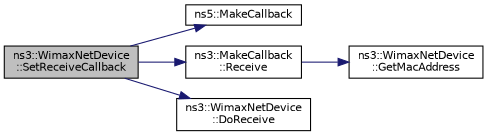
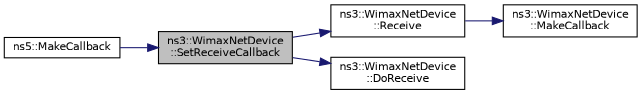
(163, 37) -> (134, 48)
(244, 62) -> (398, 21)
(416, 62) -> (570, 21)
